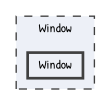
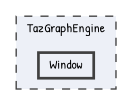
(55, 29) -> (66, 29)
